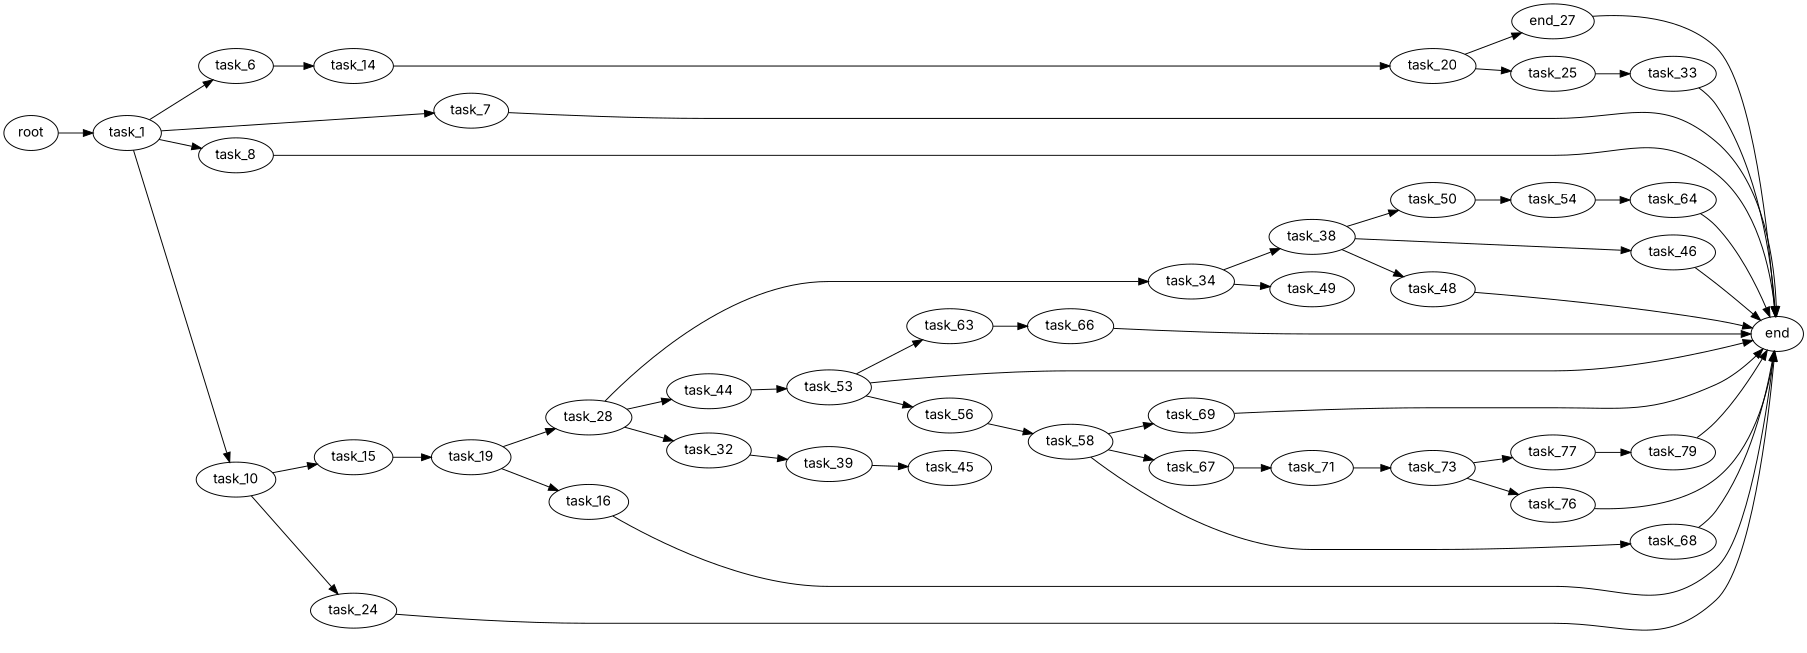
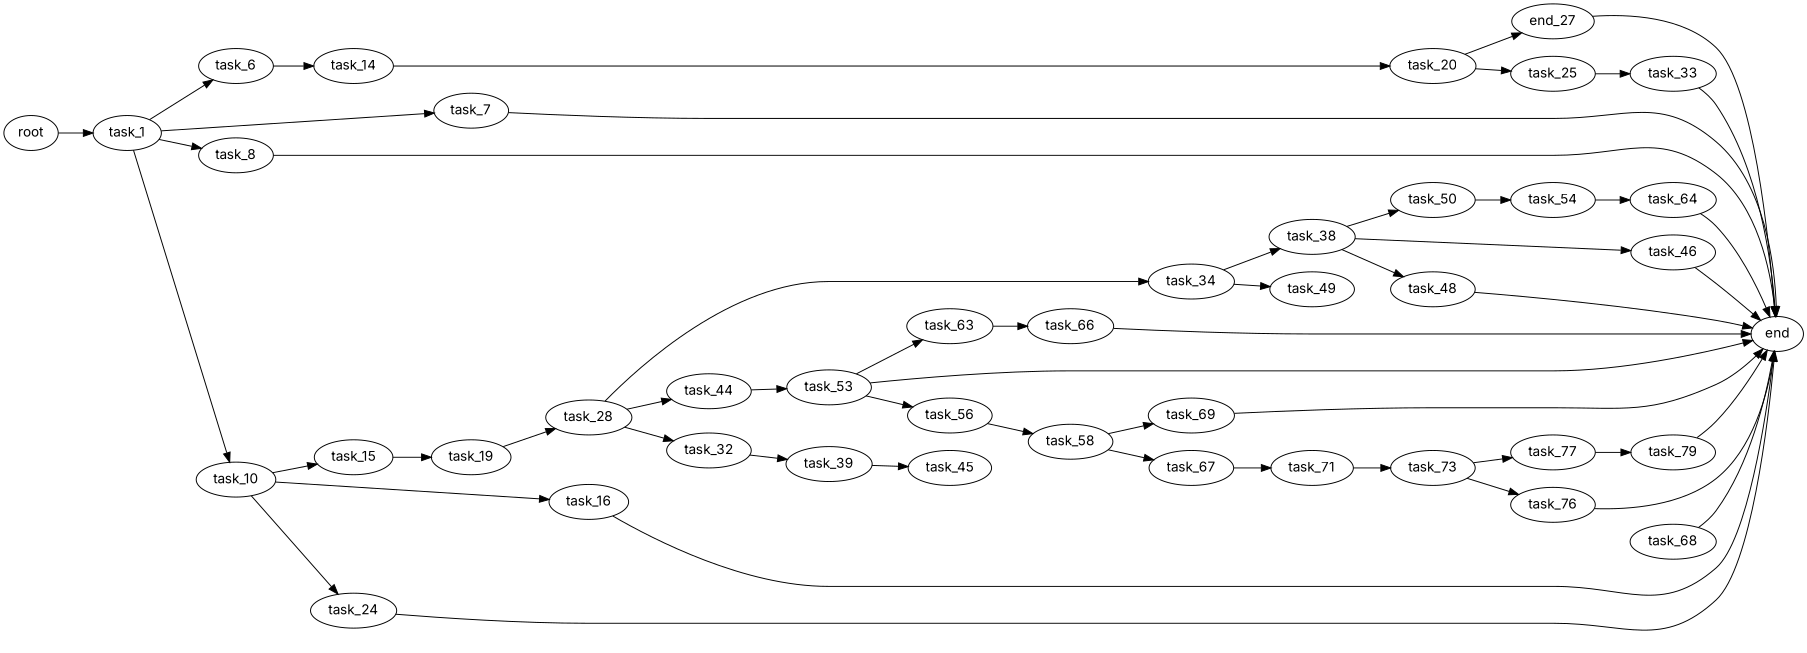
(525, 478) -> (407, 490)
(1344, 549) -> none
